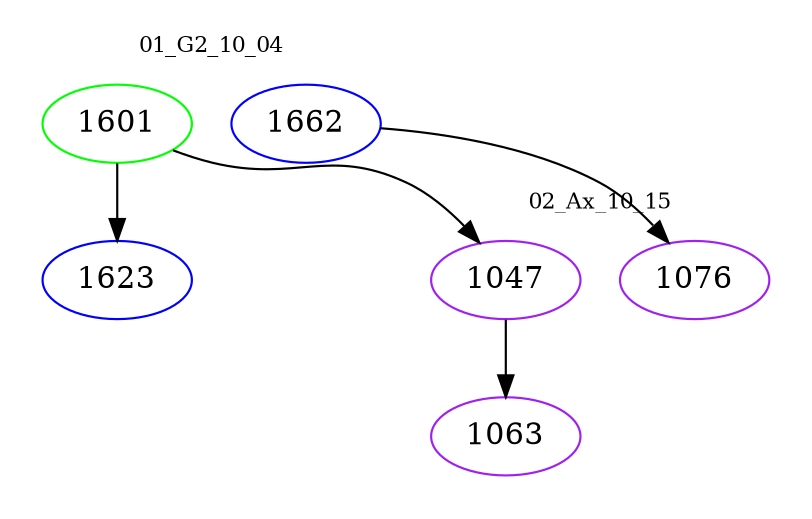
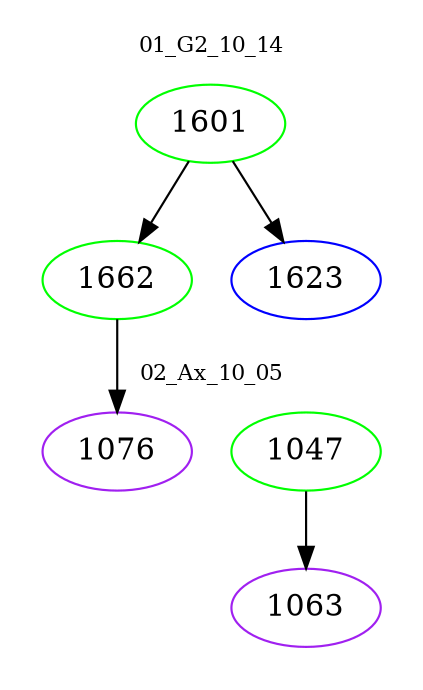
(212, 47) -> (212, 47)
(306, 124) -> (117, 280)
(326, 166) -> (170, 192)
(600, 203) -> (212, 374)
(506, 280) -> (306, 452)
